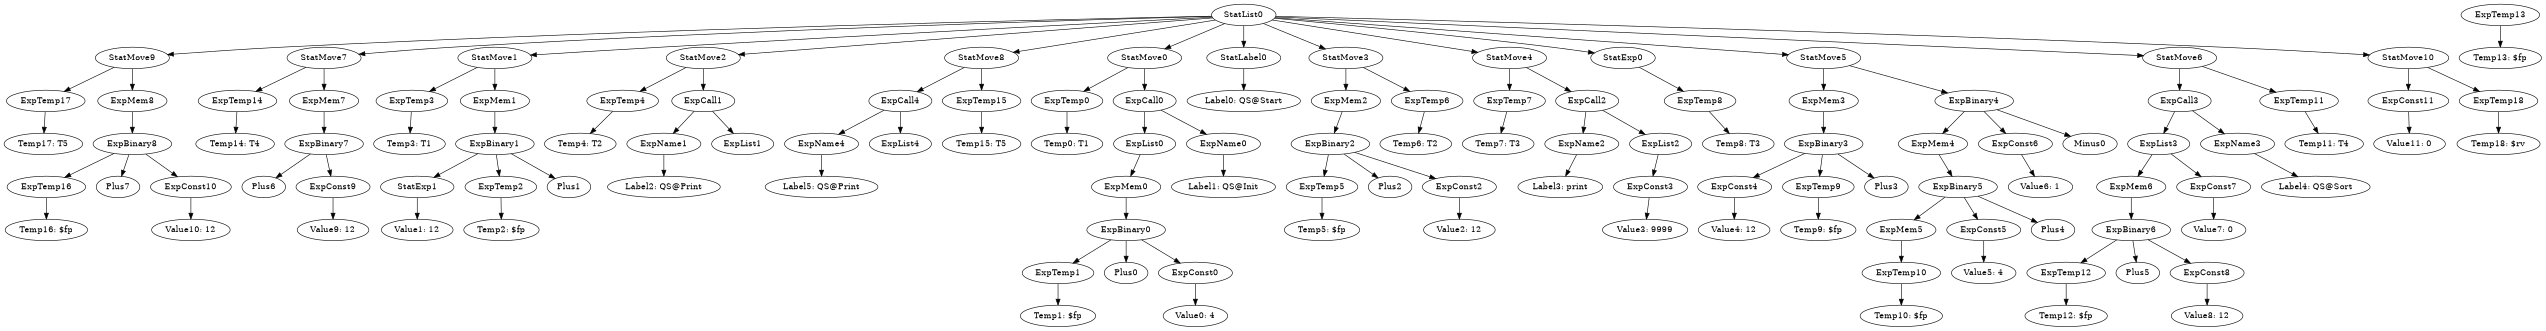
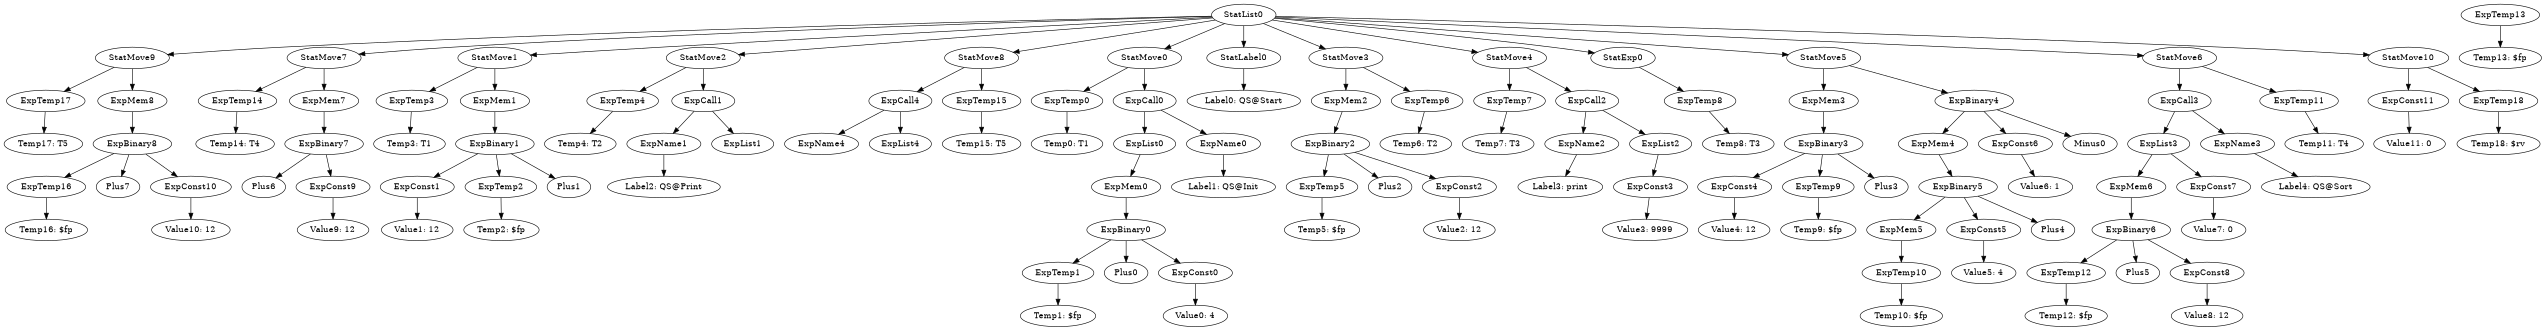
(417, 187) -> (417, 187)
(822, 187) -> none
